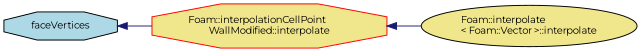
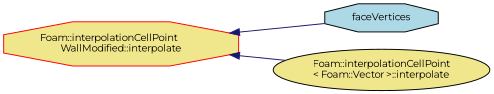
(140, 26) -> (282, 28)
(529, 26) -> (382, 70)
